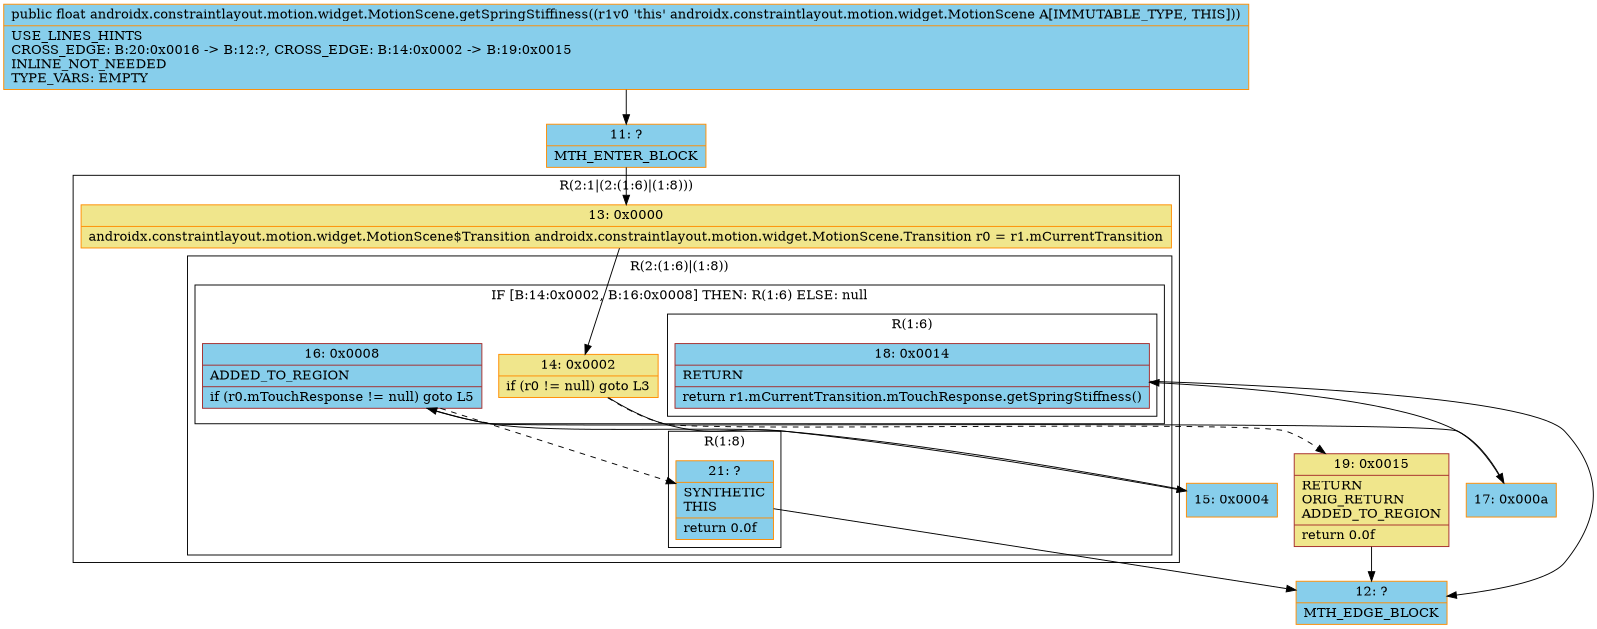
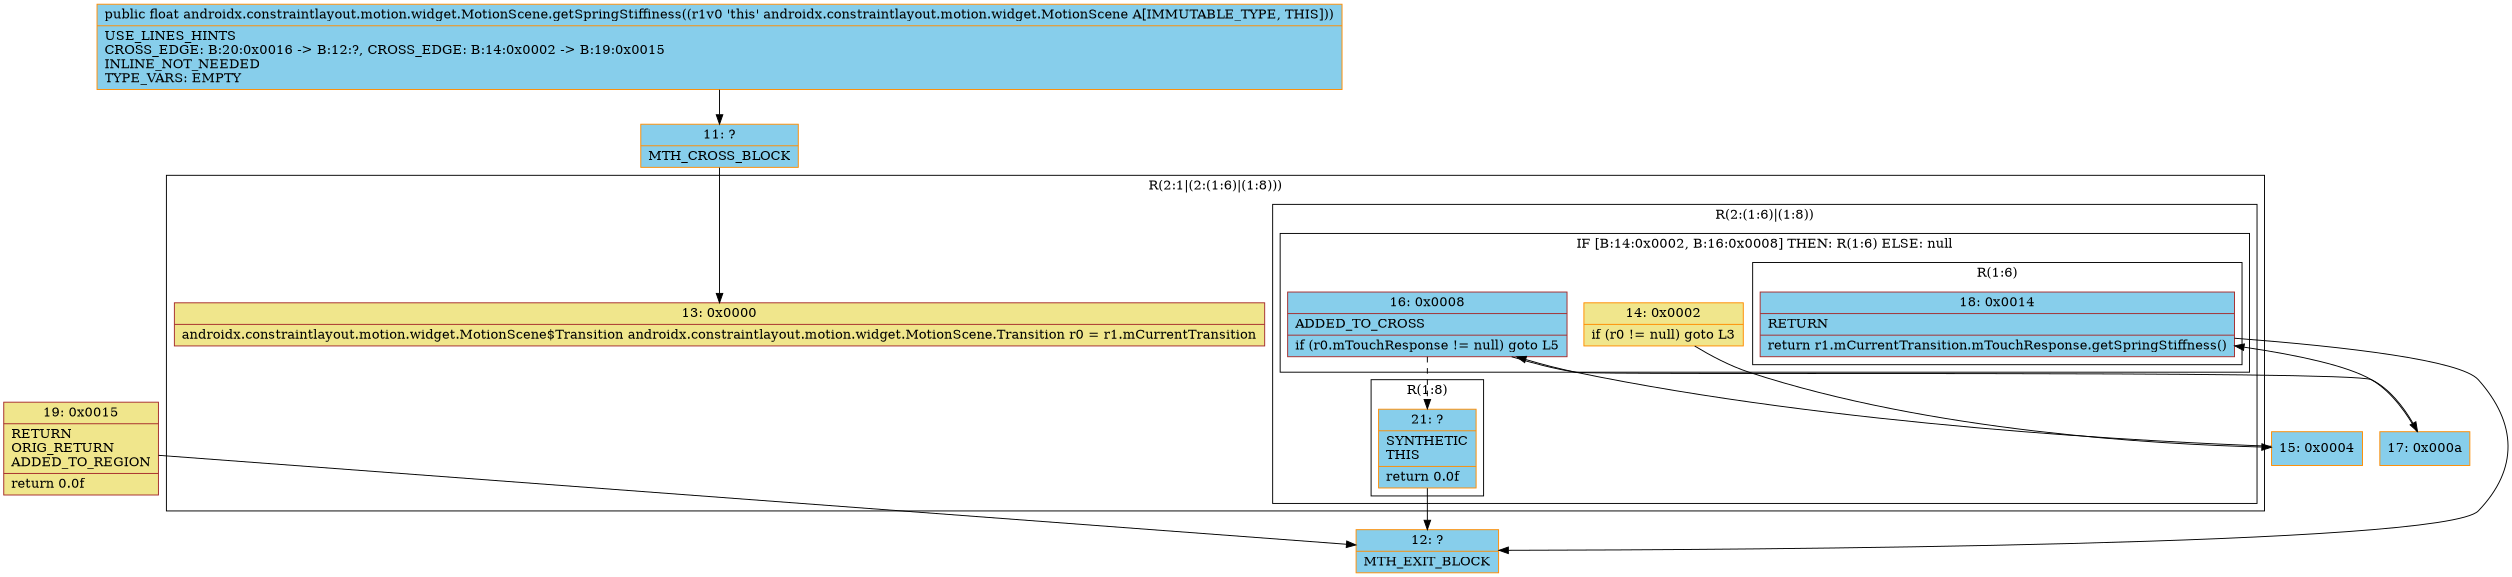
(626, 156) -> (720, 156)
(626, 226) -> (720, 324)
(604, 297) -> none
(280, 375) -> (1360, 324)
(962, 427) -> none
(1372, 613) -> (1427, 562)
